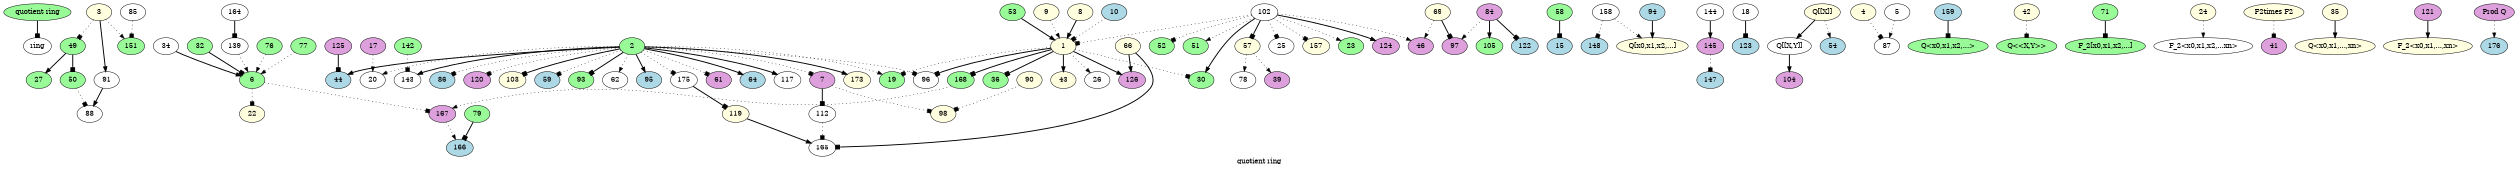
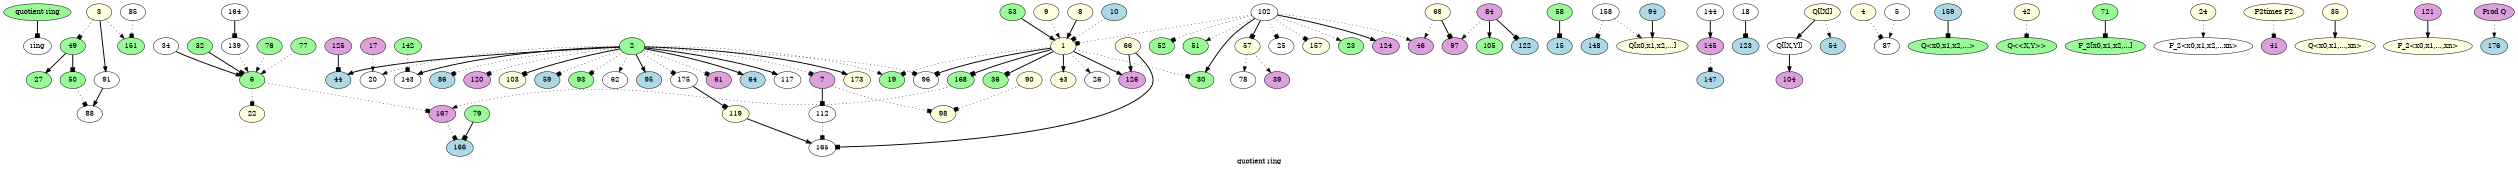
(609, 62) -> (609, 62)
(450, 129) -> (450, 129)
